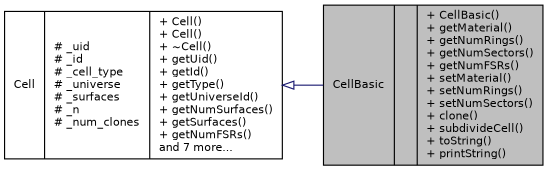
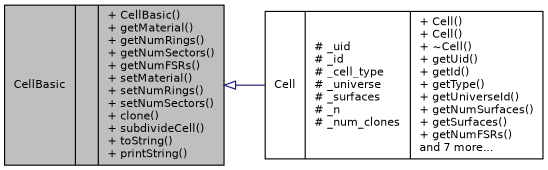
(309, 85) -> (250, 85)
